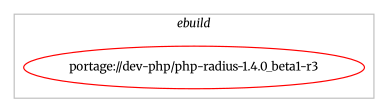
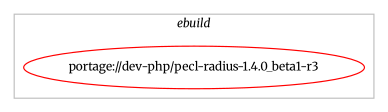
(194, 67) -> (194, 67)
